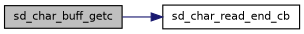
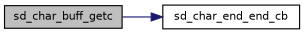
(231, 17) -> (231, 17)
